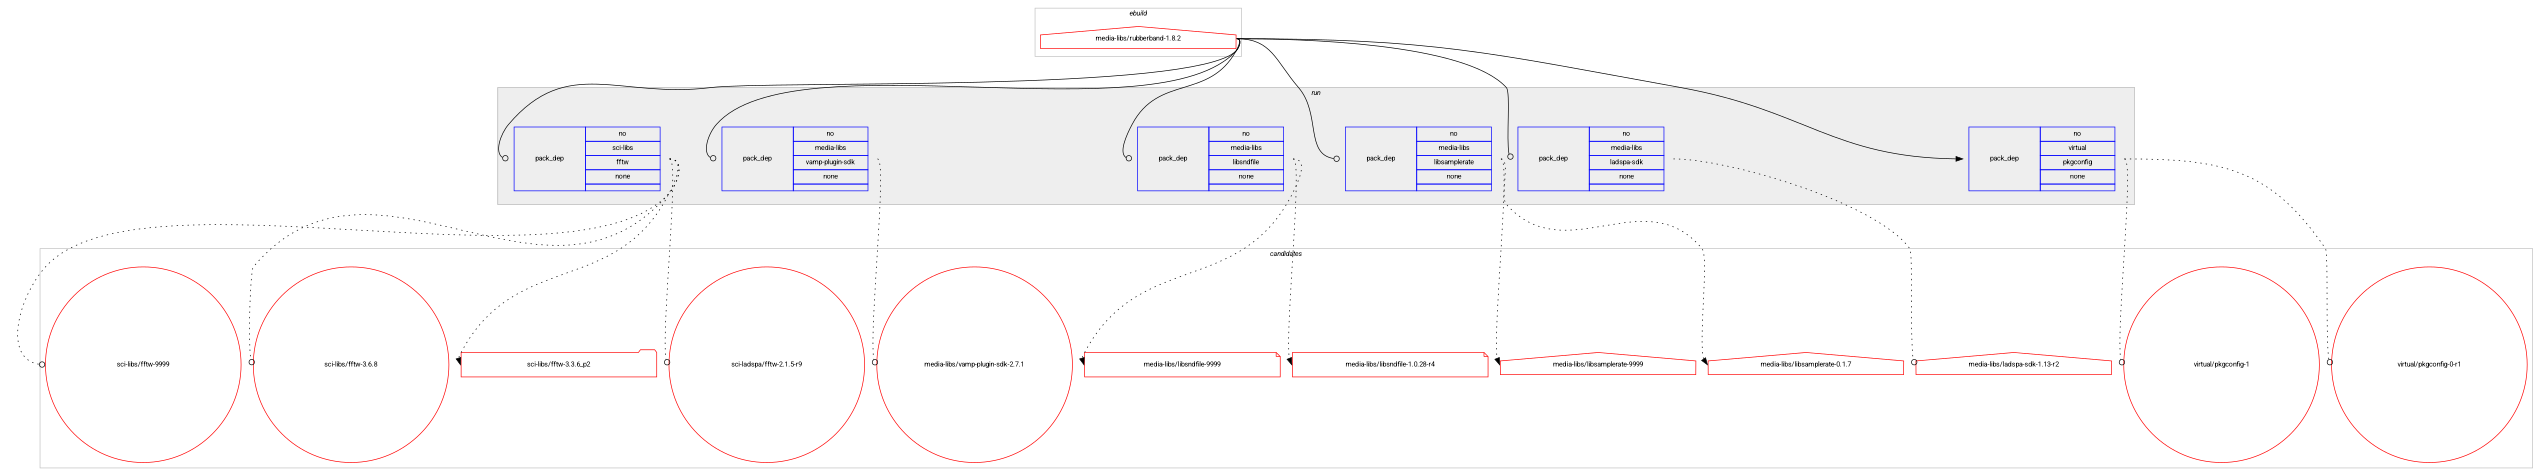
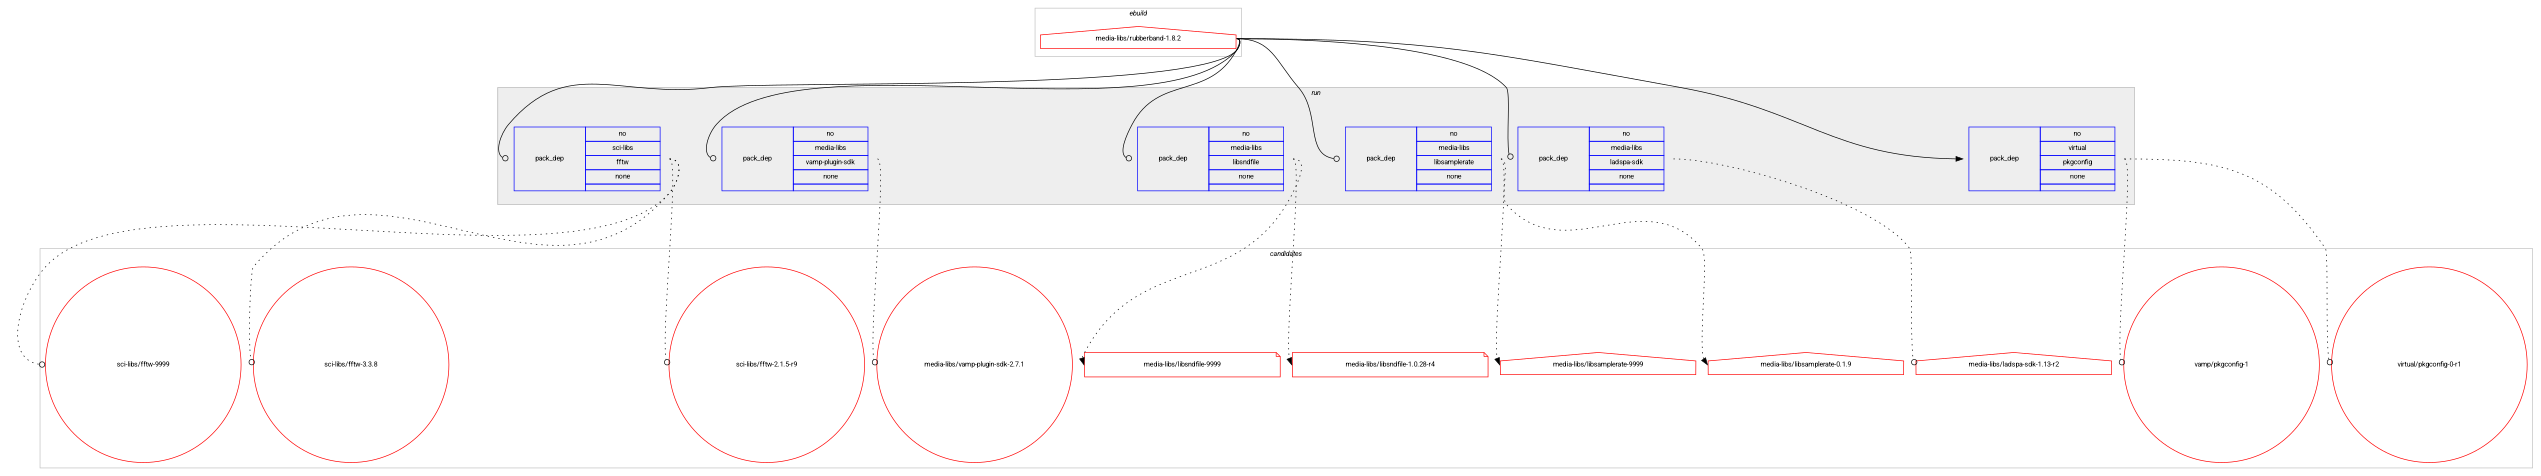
(351, 365) -> (351, 365)
(559, 365) -> none
(767, 365) -> (767, 365)
(1806, 365) -> (1806, 365)
(2222, 365) -> (2222, 365)
